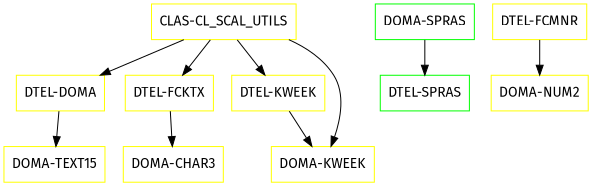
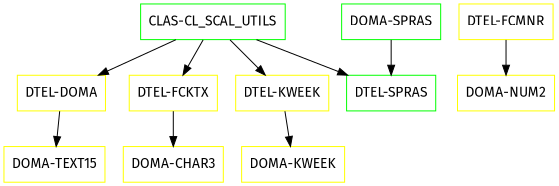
(224, 22) -> (213, 22)
(335, 78) -> (297, 56)
